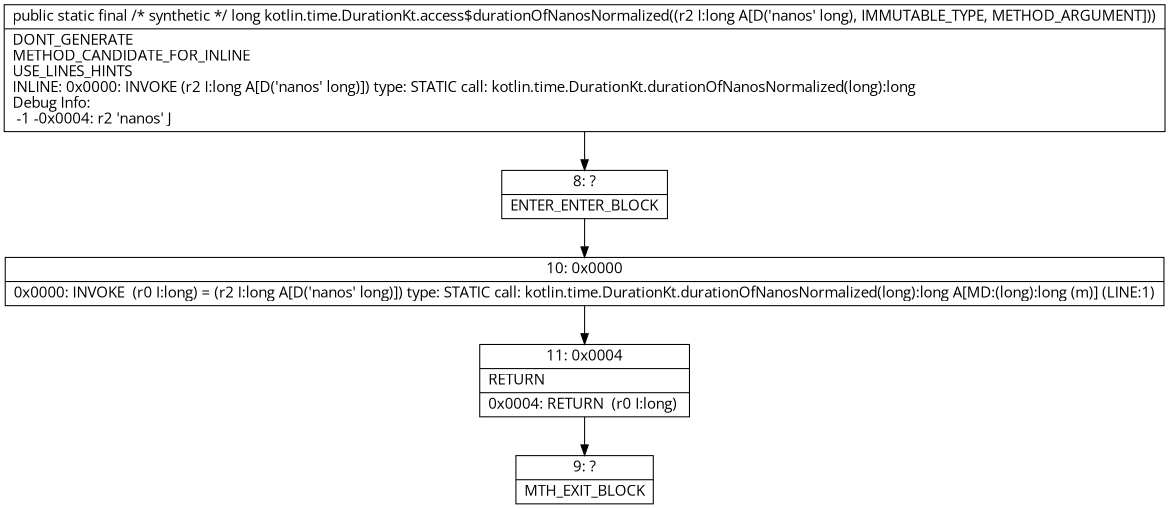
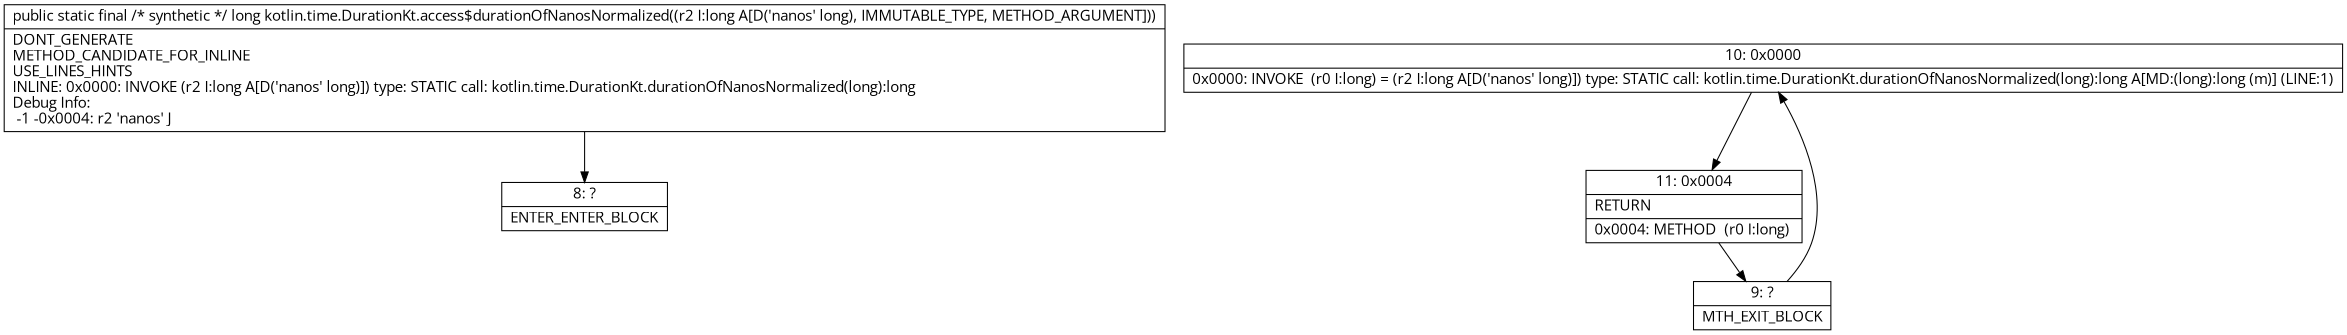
(585, 233) -> (1816, 192)
(585, 404) -> (1694, 230)
